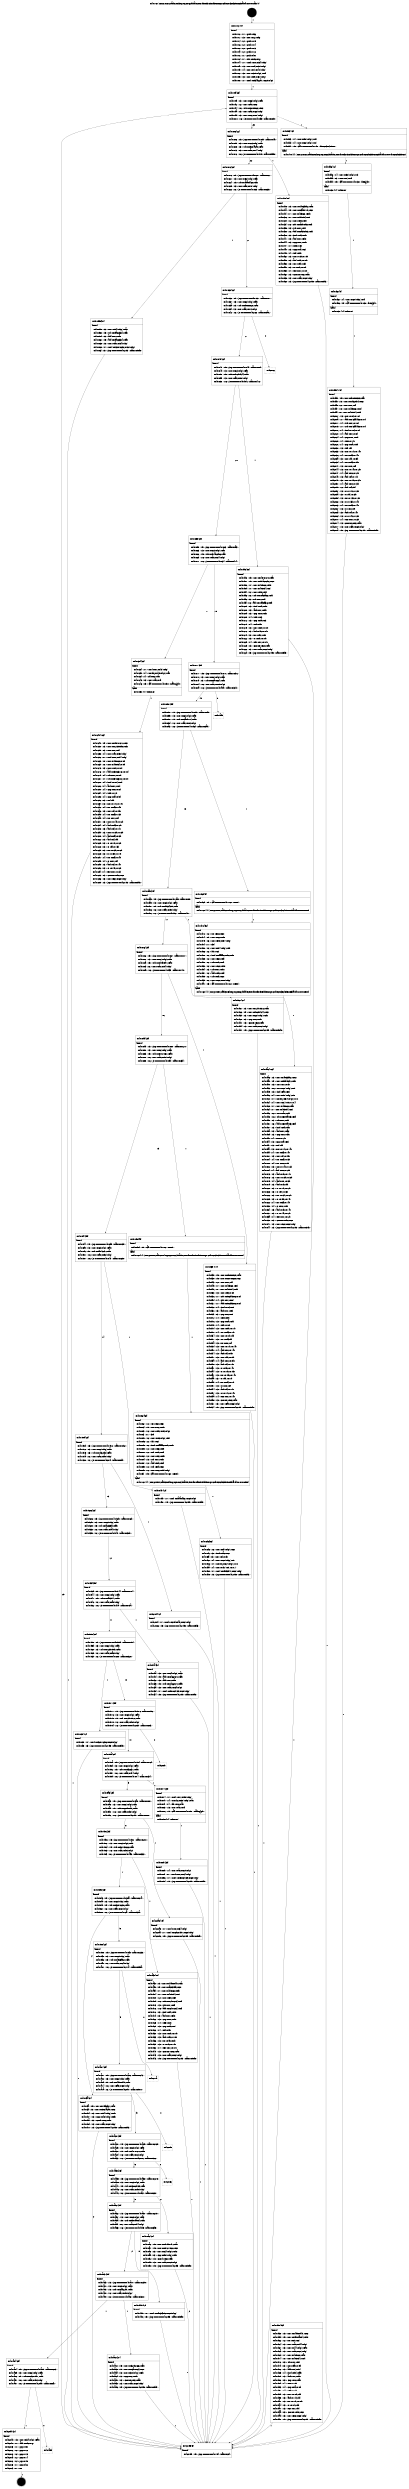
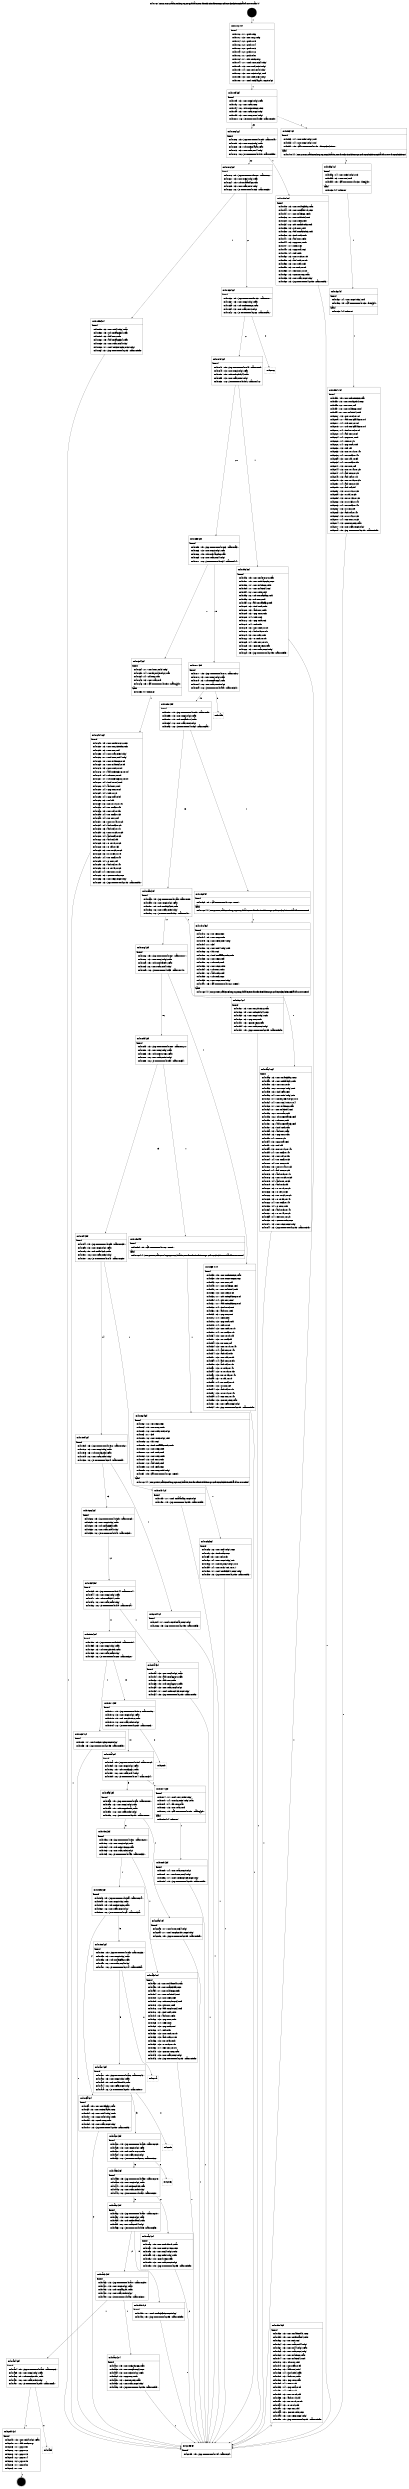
(62, 1258) -> none
